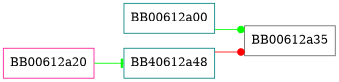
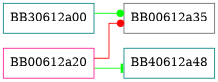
(169, 18) -> (49, 18)
(226, 52) -> (109, 44)
